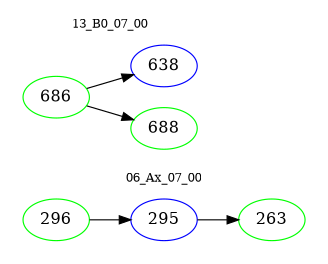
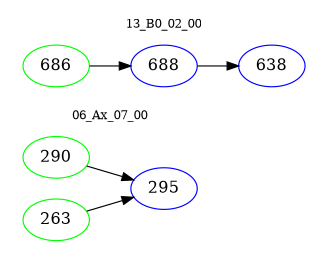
(110, 25) -> (164, 25)
(104, 83) -> (212, 66)
(164, 128) -> (164, 66)
(56, 220) -> (56, 157)
(212, 220) -> (104, 206)
